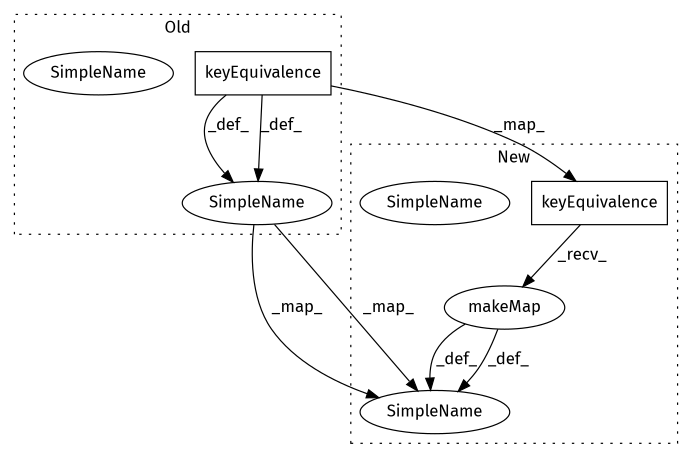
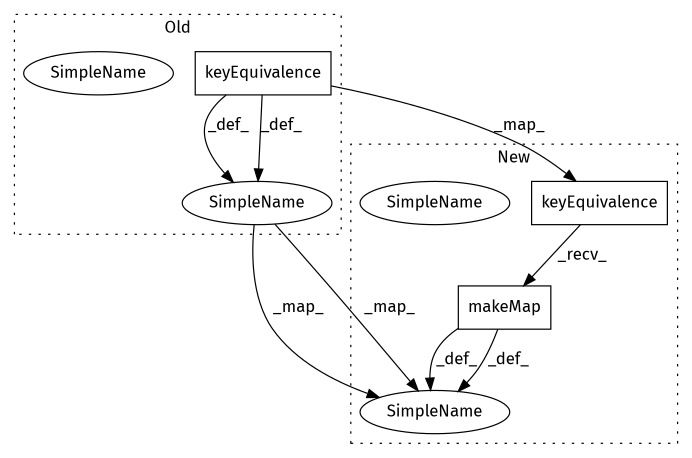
(505, 308) -> (505, 308)
